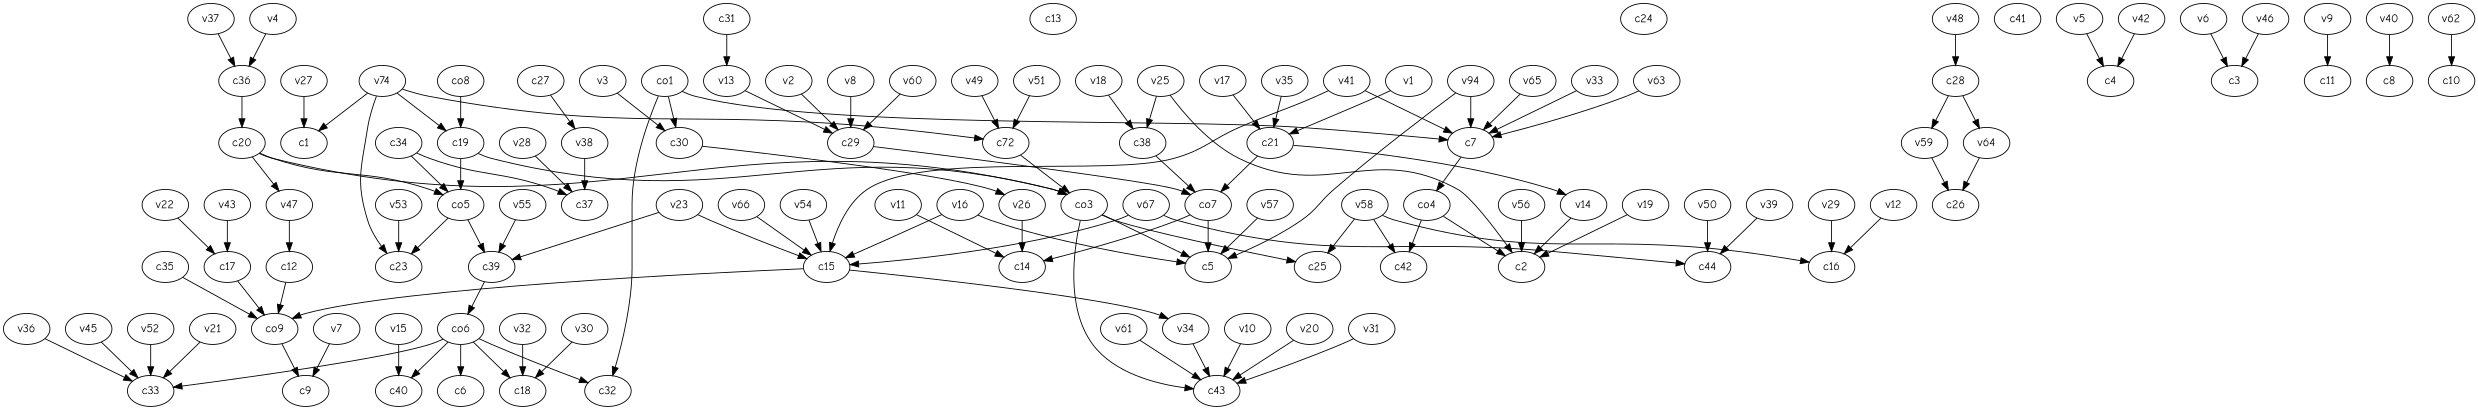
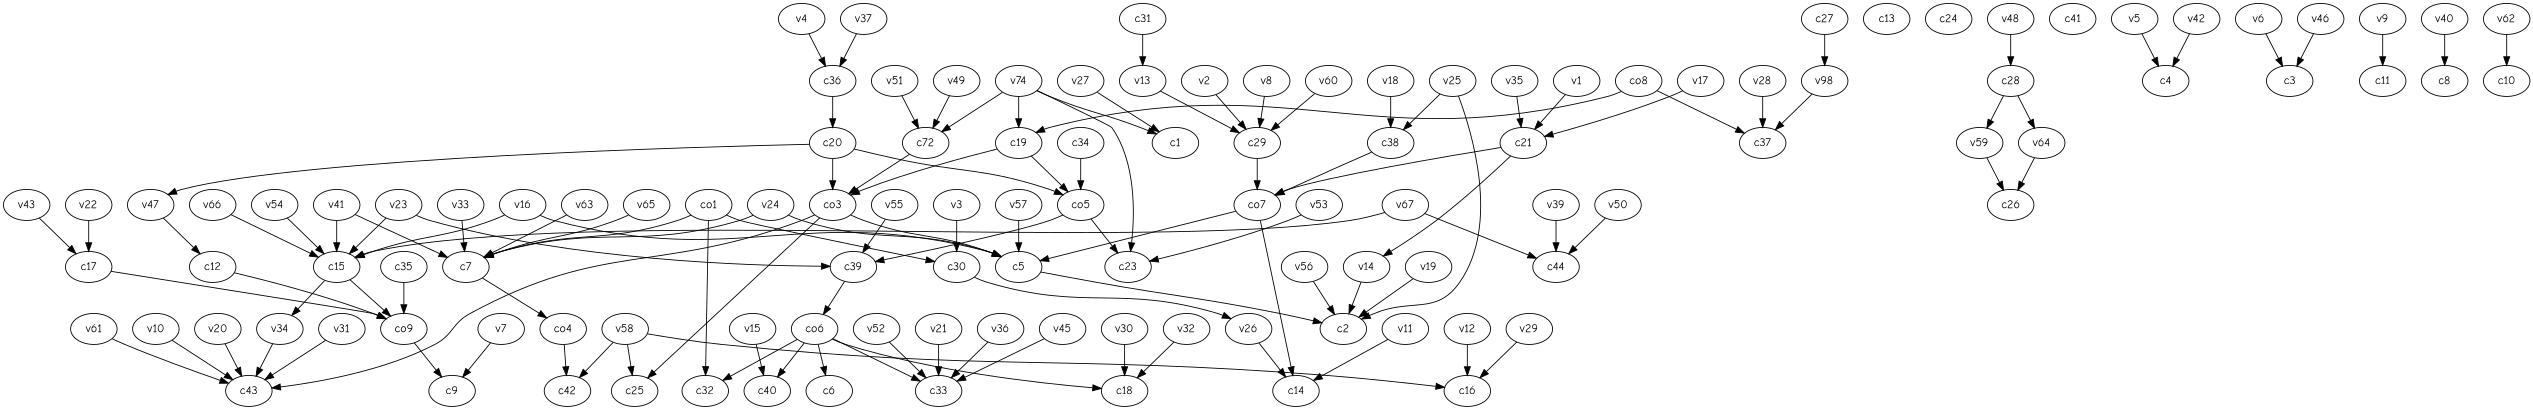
(1471, 81) -> (771, 205)
(585, 143) -> (1825, 81)
(487, 173) -> (1697, 110)
(1465, 230) -> (1177, 296)
